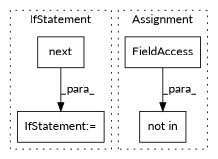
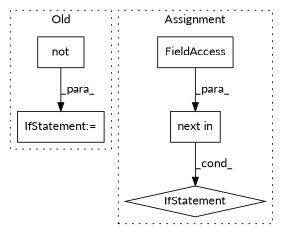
(61, 20) -> (61, 20)
(61, 52) -> (61, 52)
(163, 127) -> (195, 127)
none -> (195, 201)
